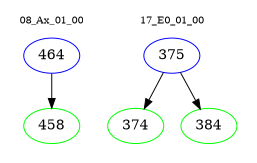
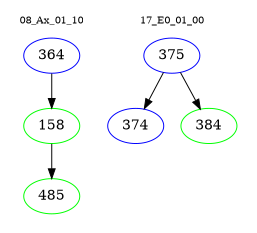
(52, 21) -> (52, 21)
(52, 56) -> (52, 56)
(52, 126) -> (52, 126)
(136, 126) -> (136, 126)
none -> (52, 196)
